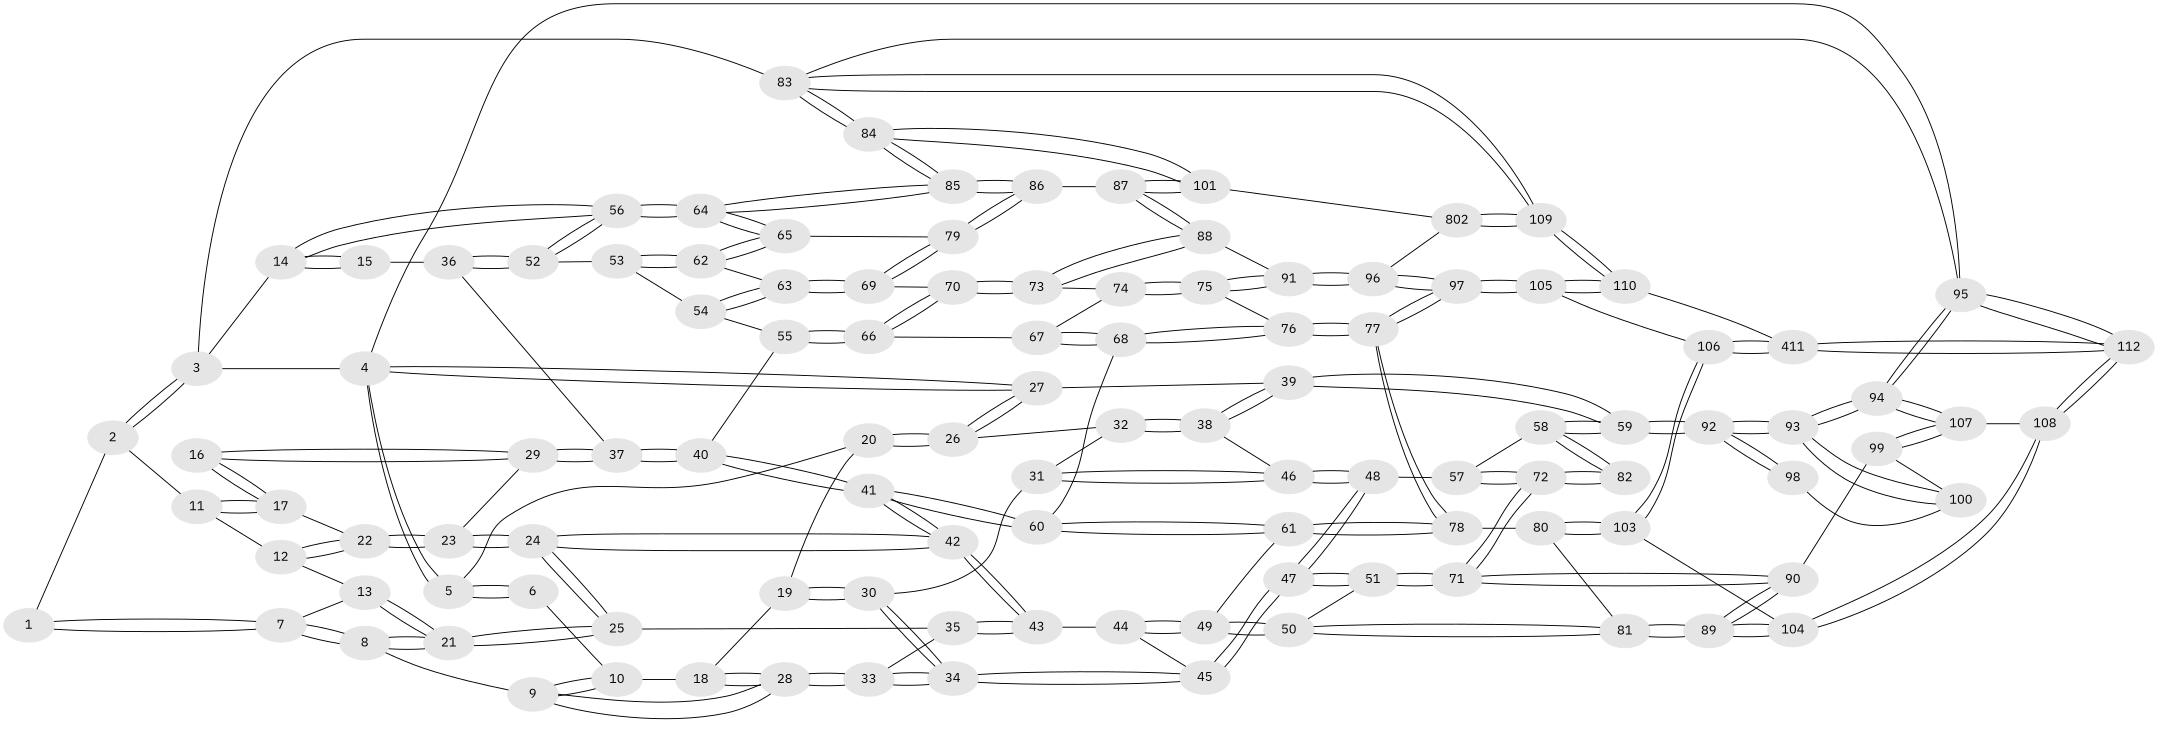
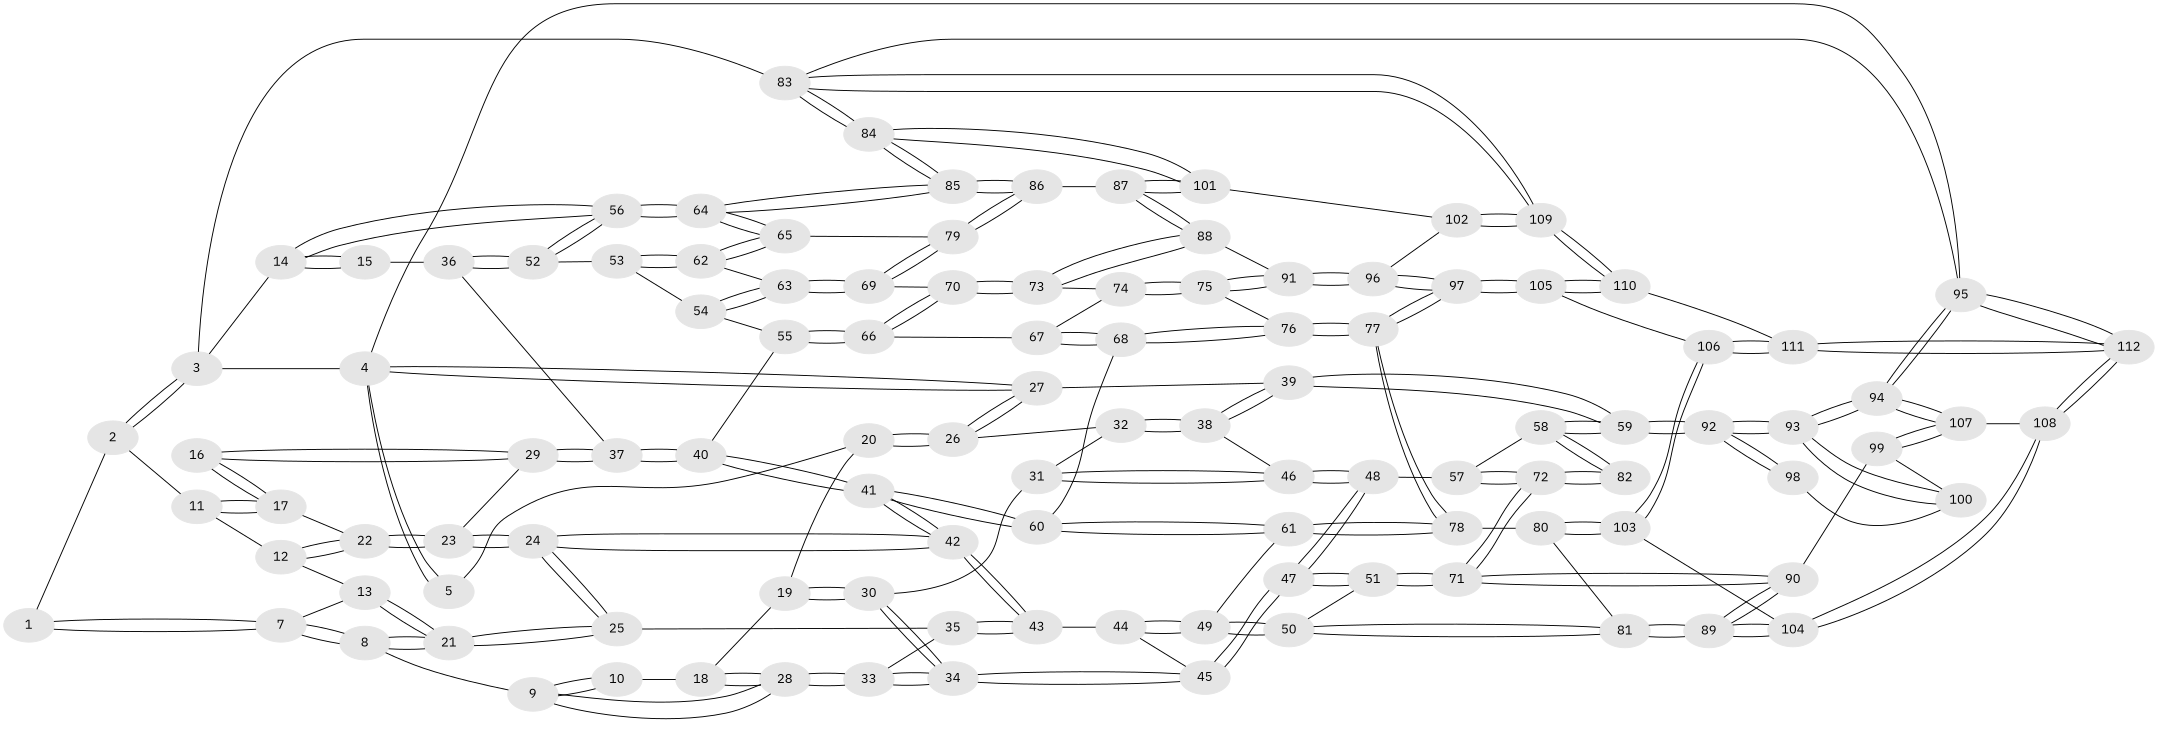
(1457, 220) -> (1457, 220)
(1793, 347) -> (1793, 347)
(533, 592) -> none
